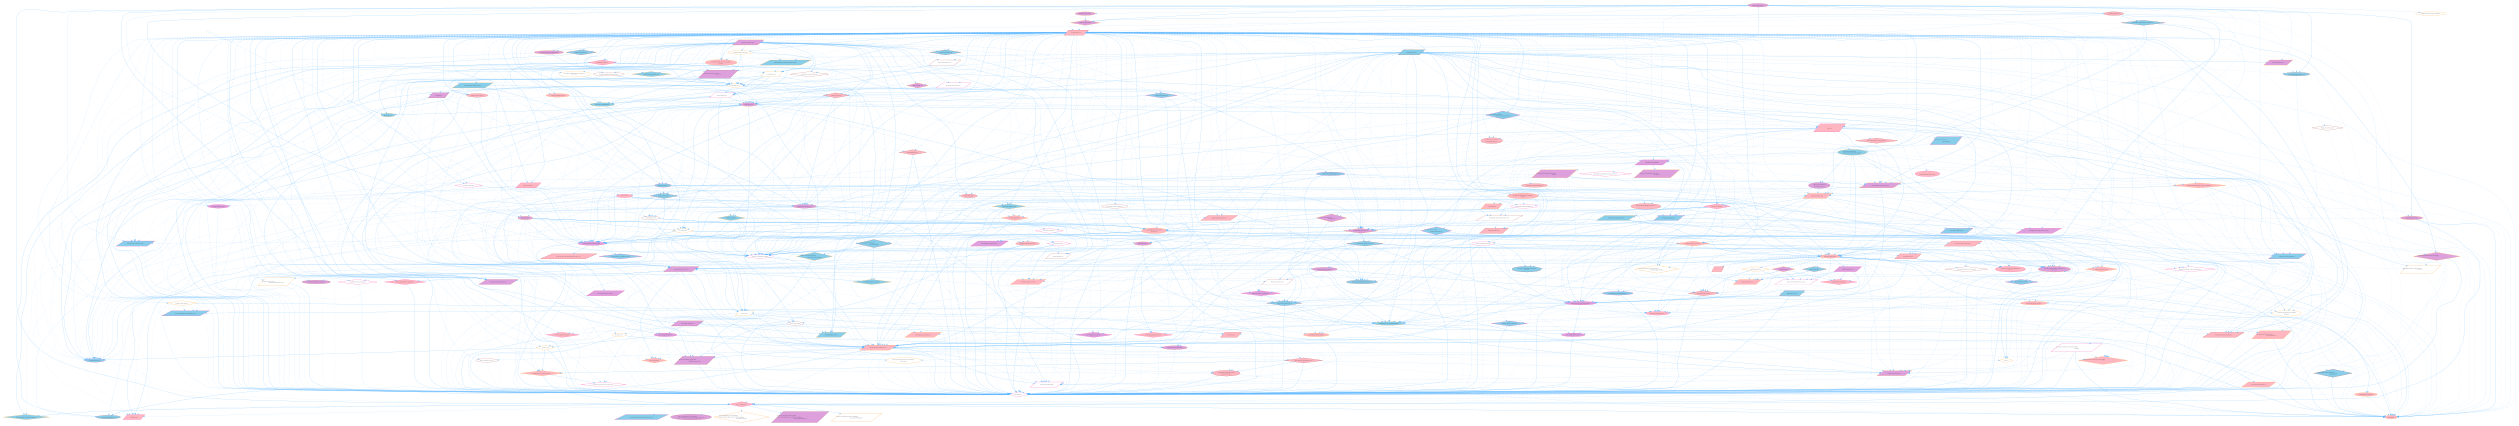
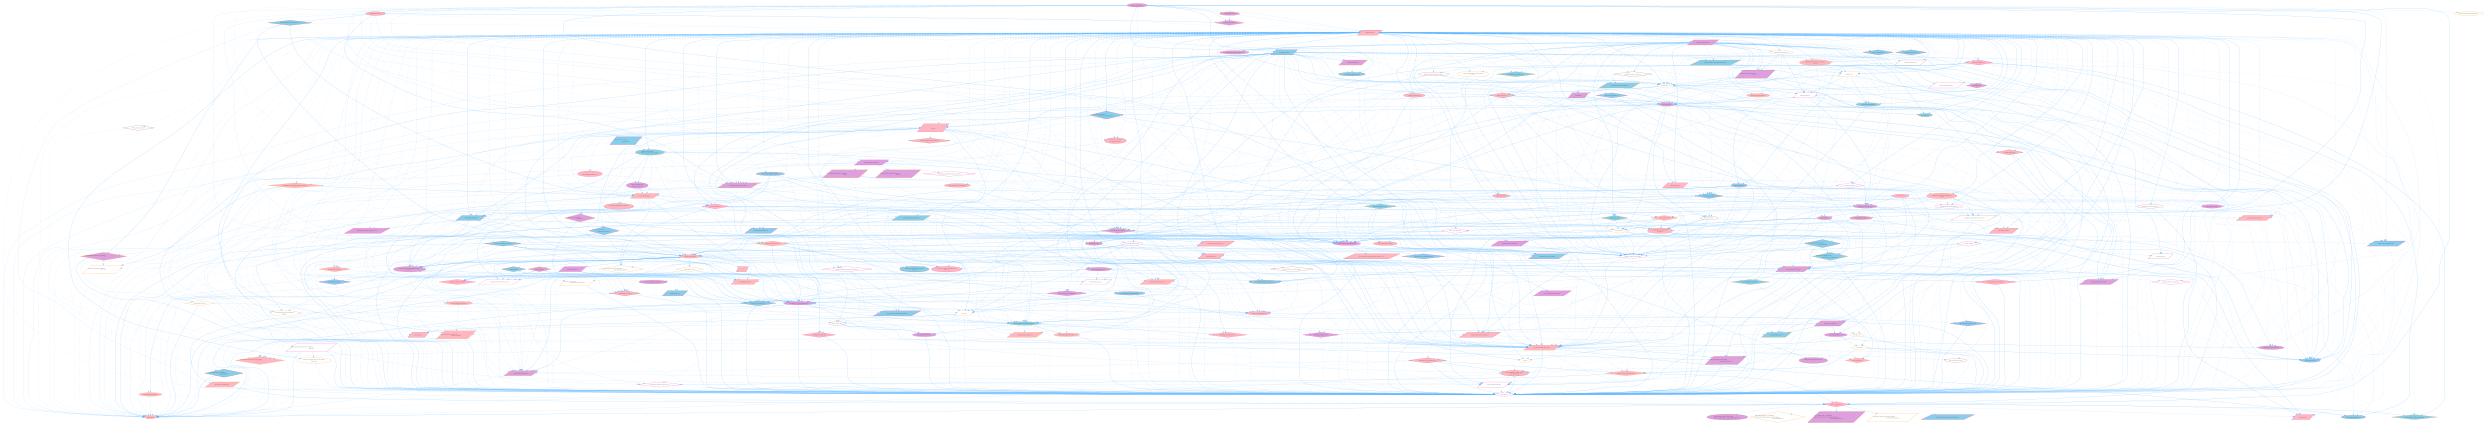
(1492, 206) -> none
none -> (1813, 360)
